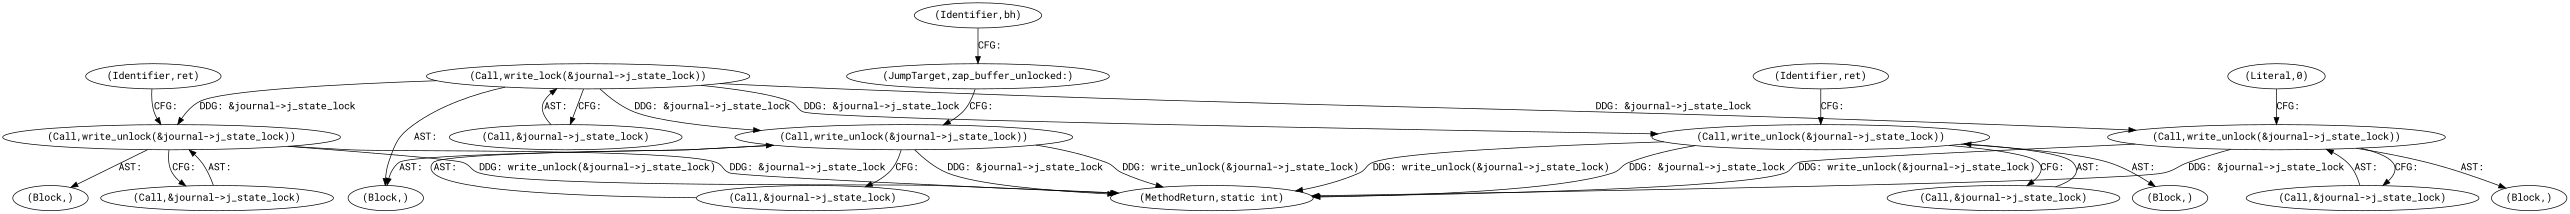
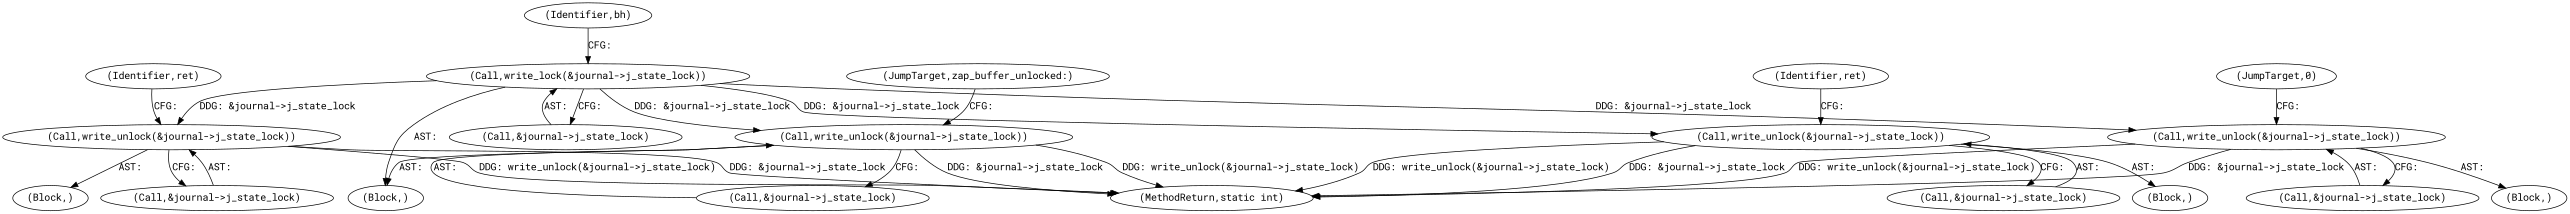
(978, 42) -> (588, 42)
(2276, 76) -> (2276, 76)
